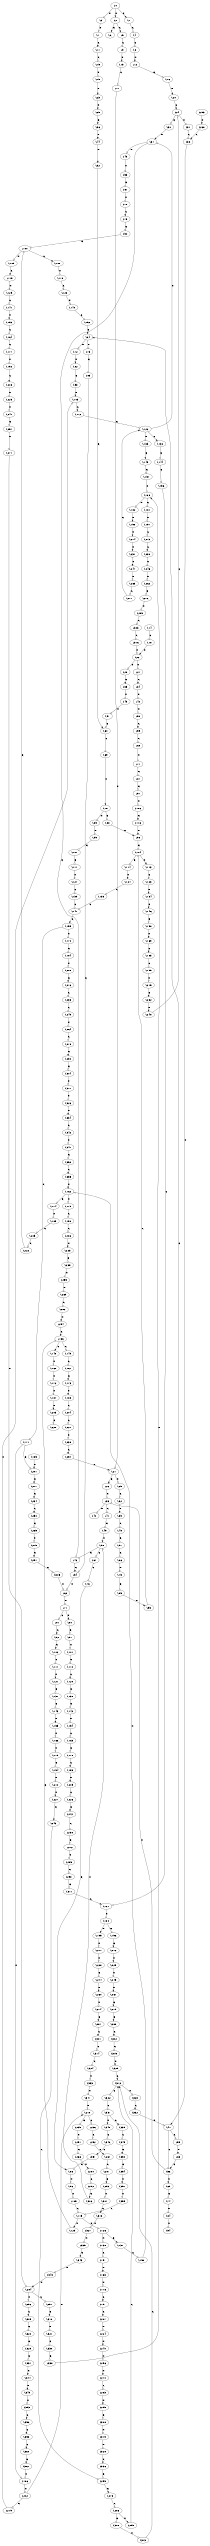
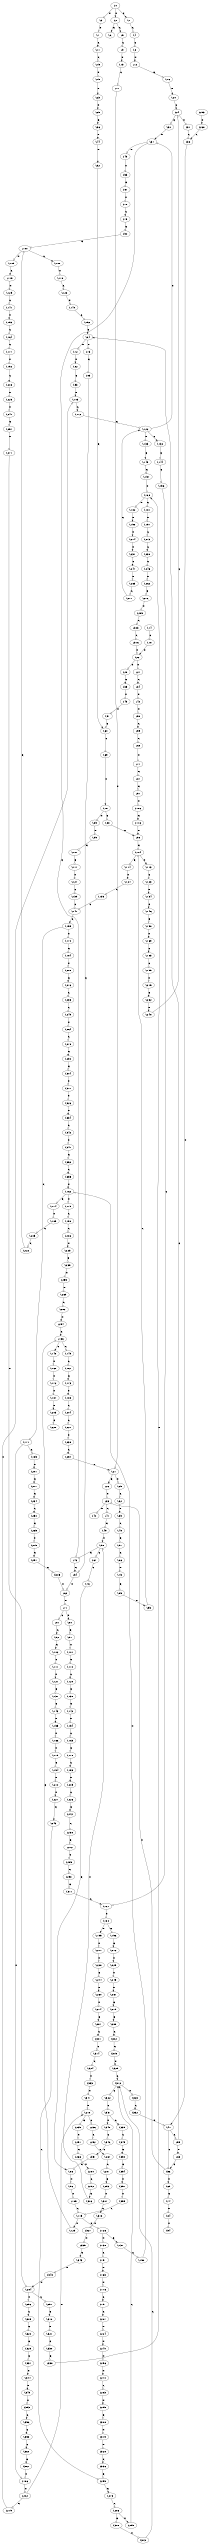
(24, 1457) -> (30, 1449)
